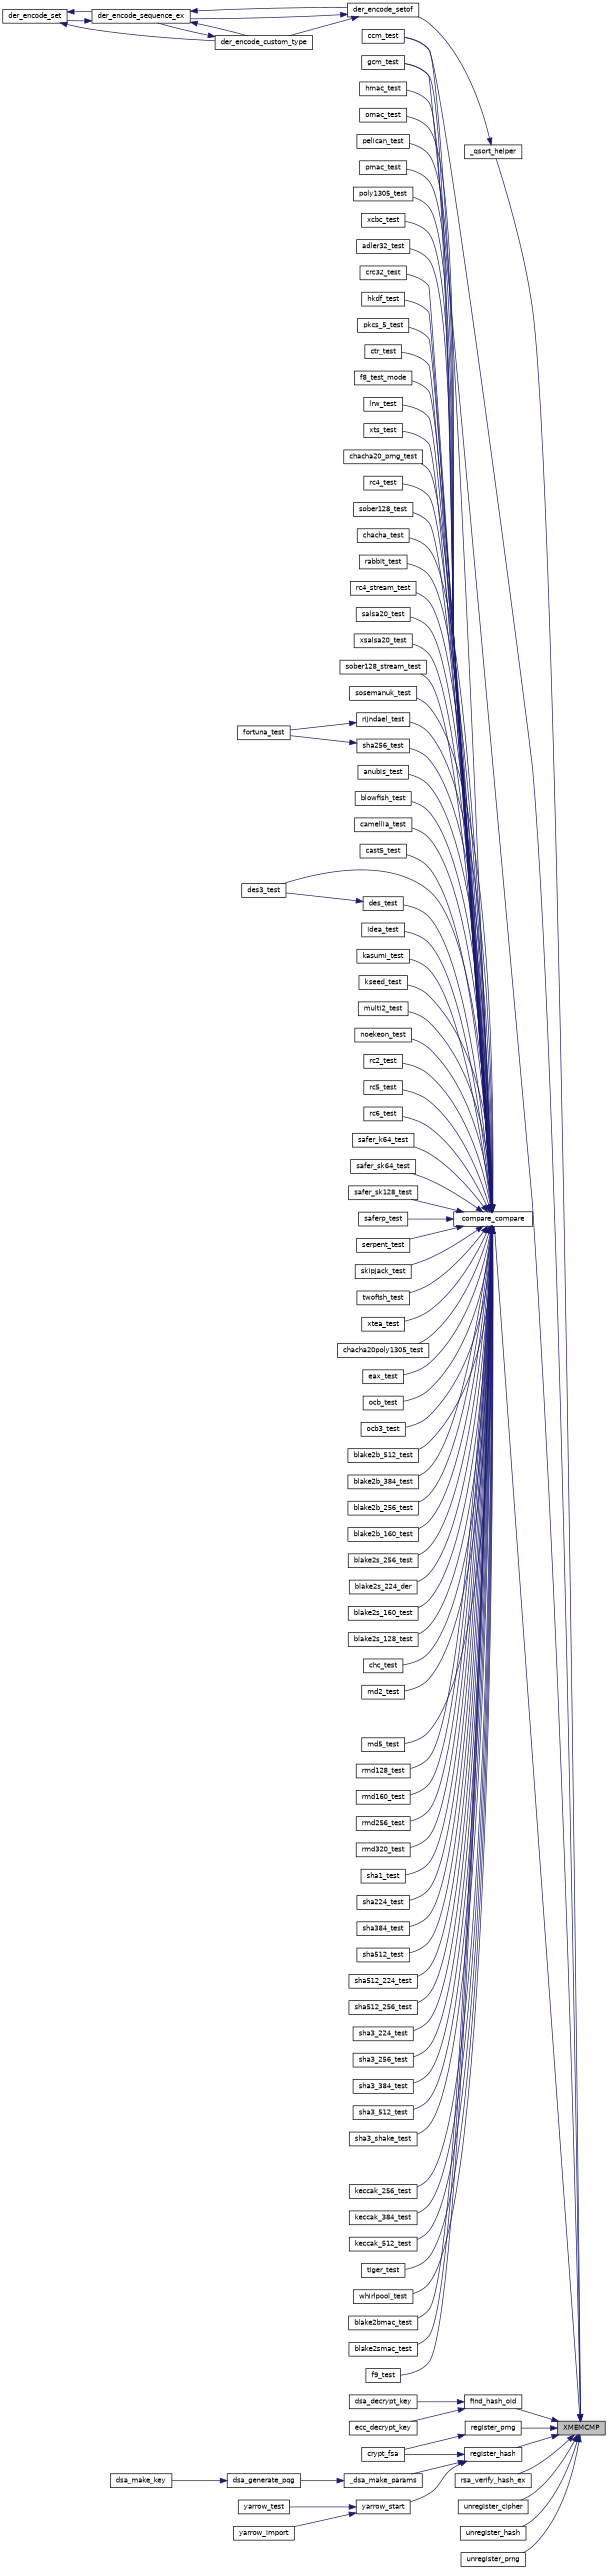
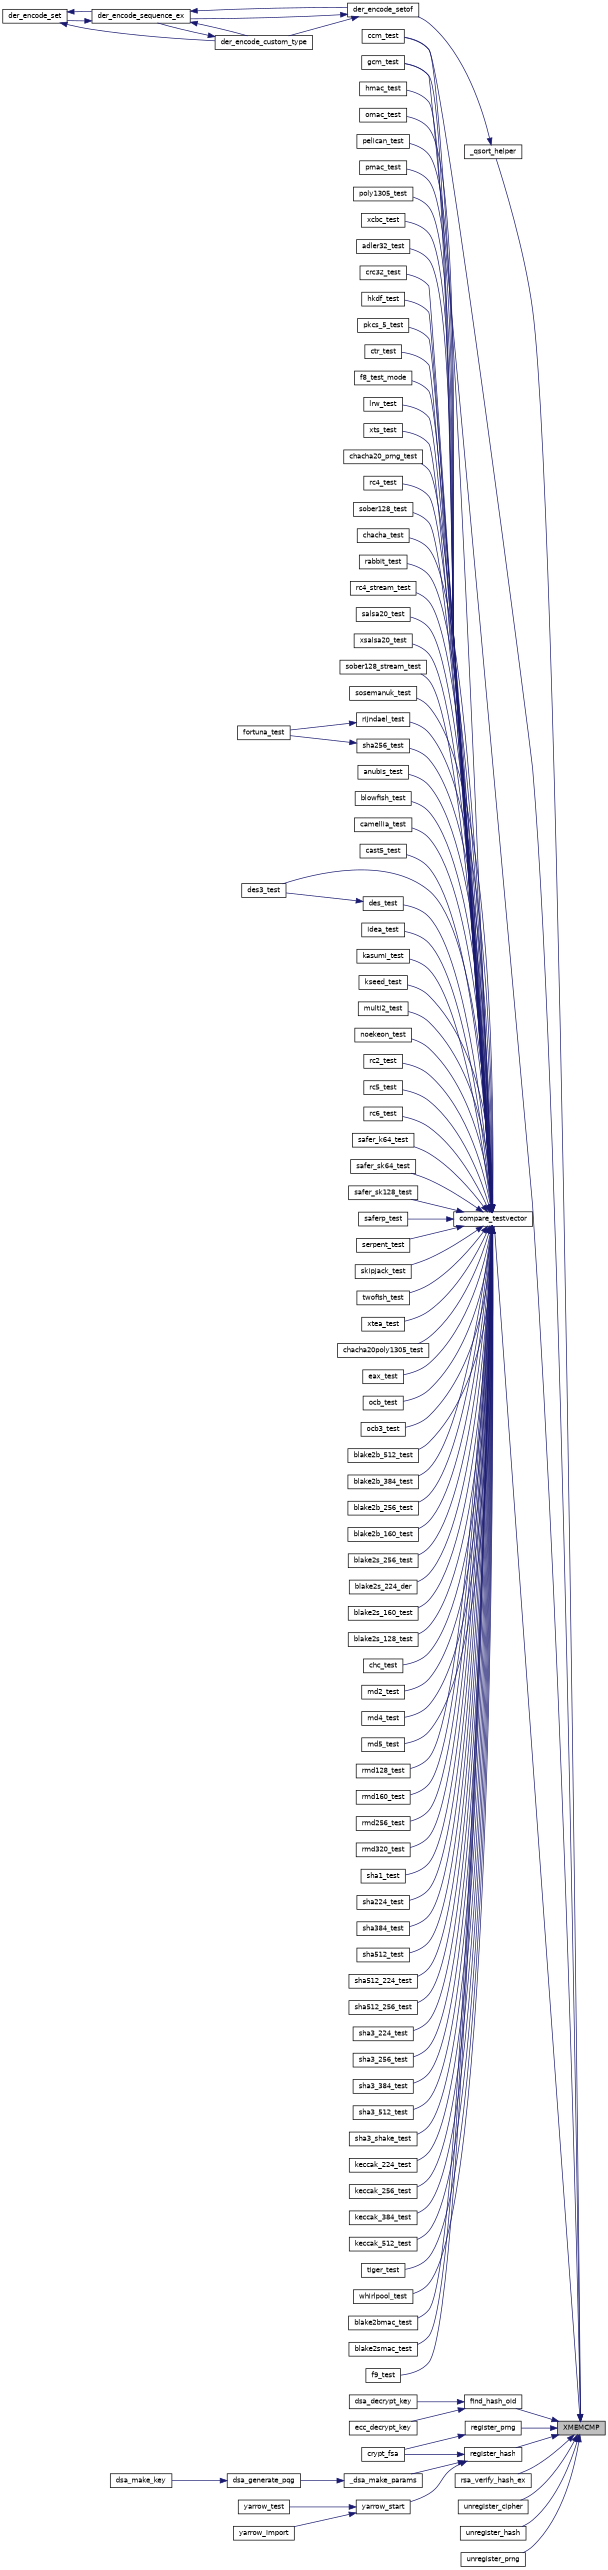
(493, 1219) -> (493, 1219)
none -> (383, 1718)
none -> (383, 2165)
